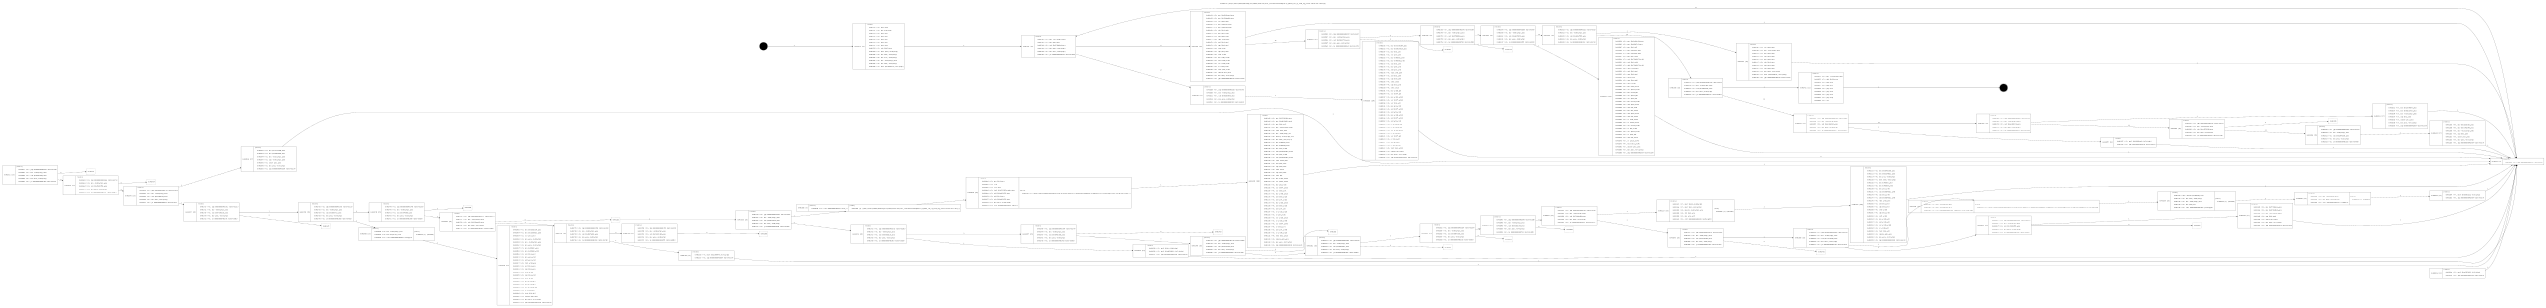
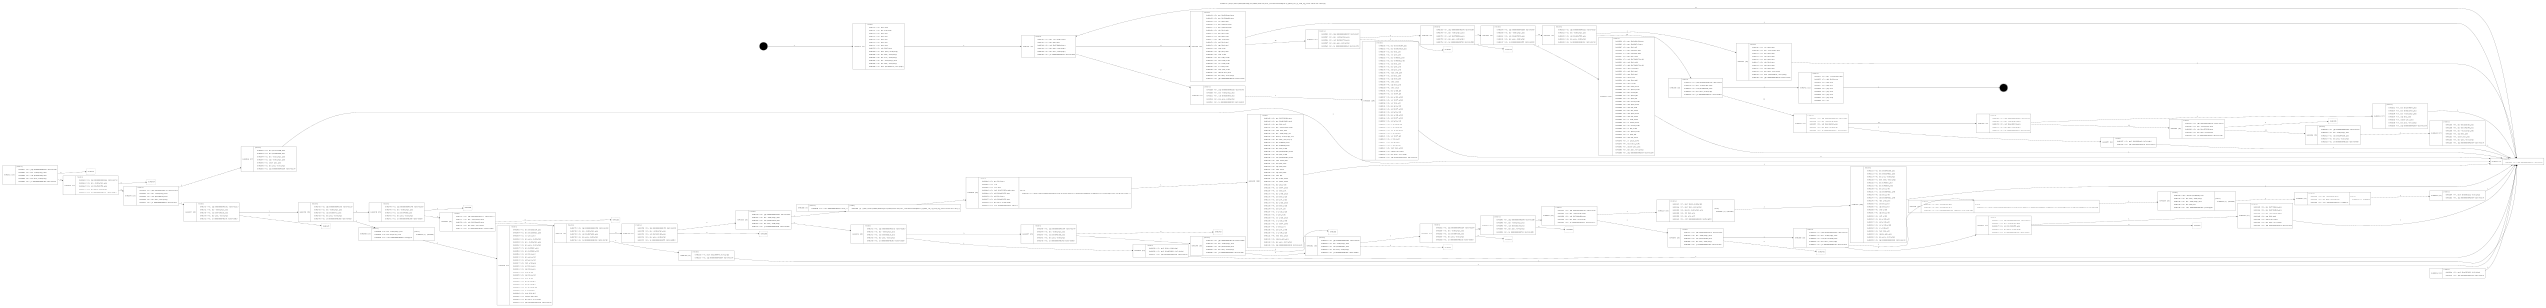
(677, 220) -> (706, 227)
